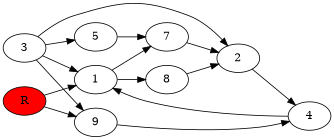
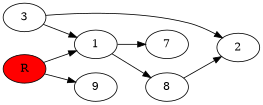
(96, 37) -> none
(199, 46) -> none
(57, 82) -> none
(310, 116) -> none
